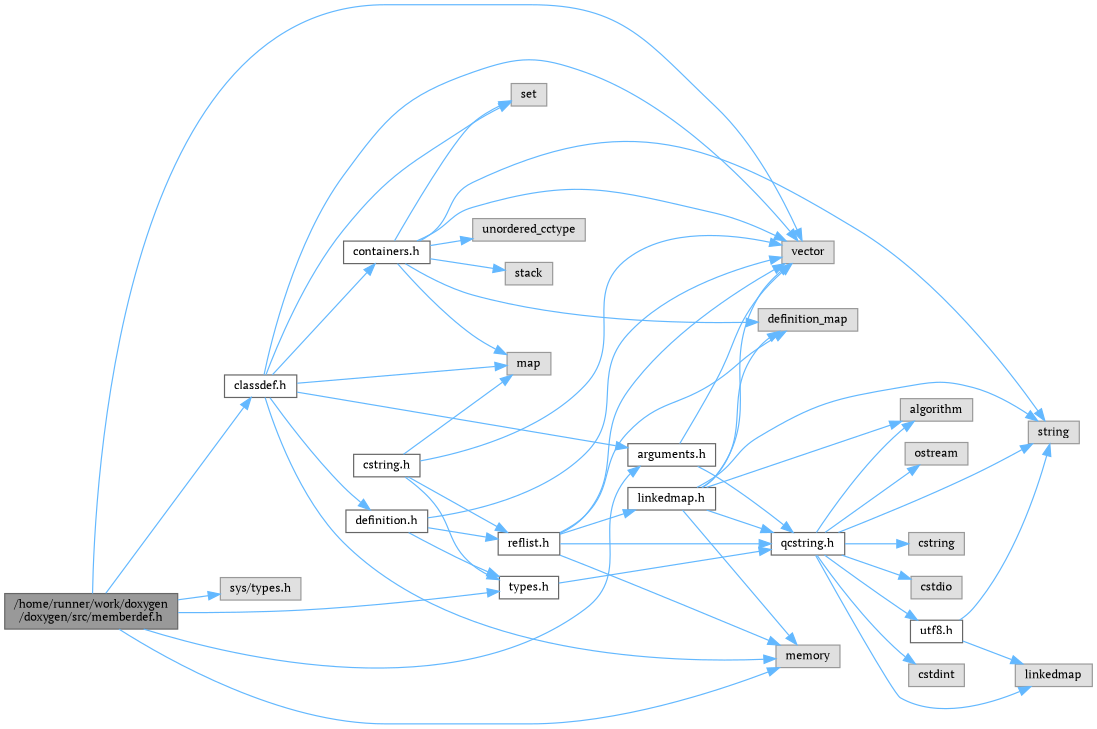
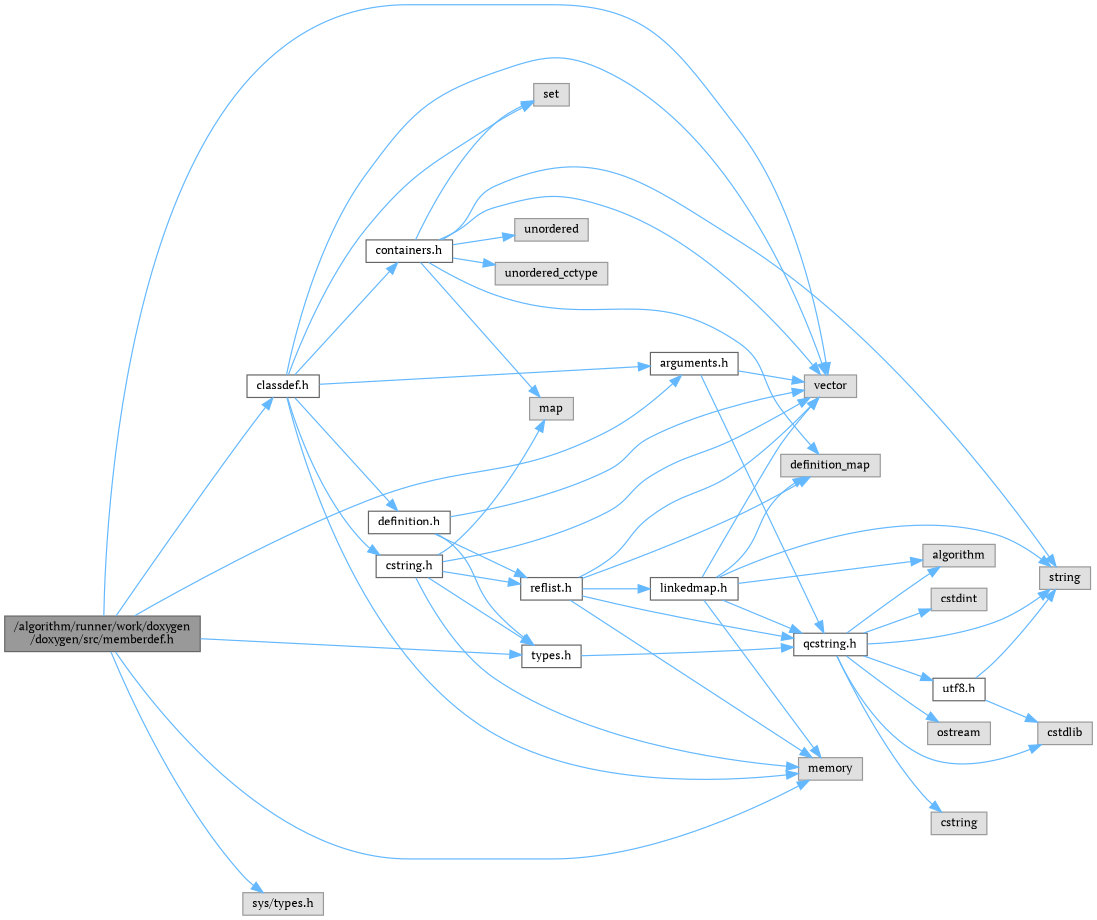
(529, 274) -> (551, 230)
(396, 375) -> (320, 478)
(937, 588) -> none
(91, 611) -> (102, 634)
(1054, 675) -> (1065, 733)
none -> (574, 719)
